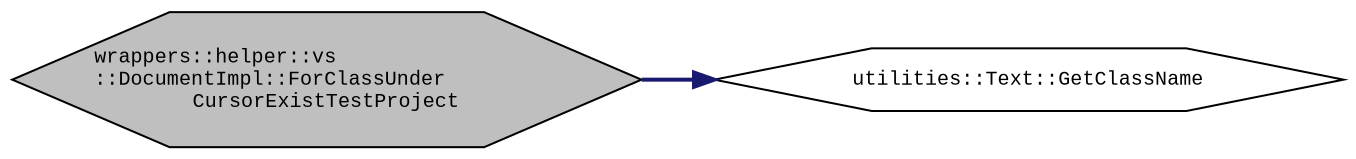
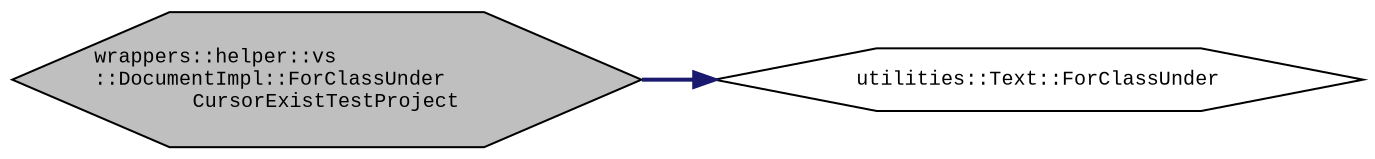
(1029, 80) -> (1039, 80)
